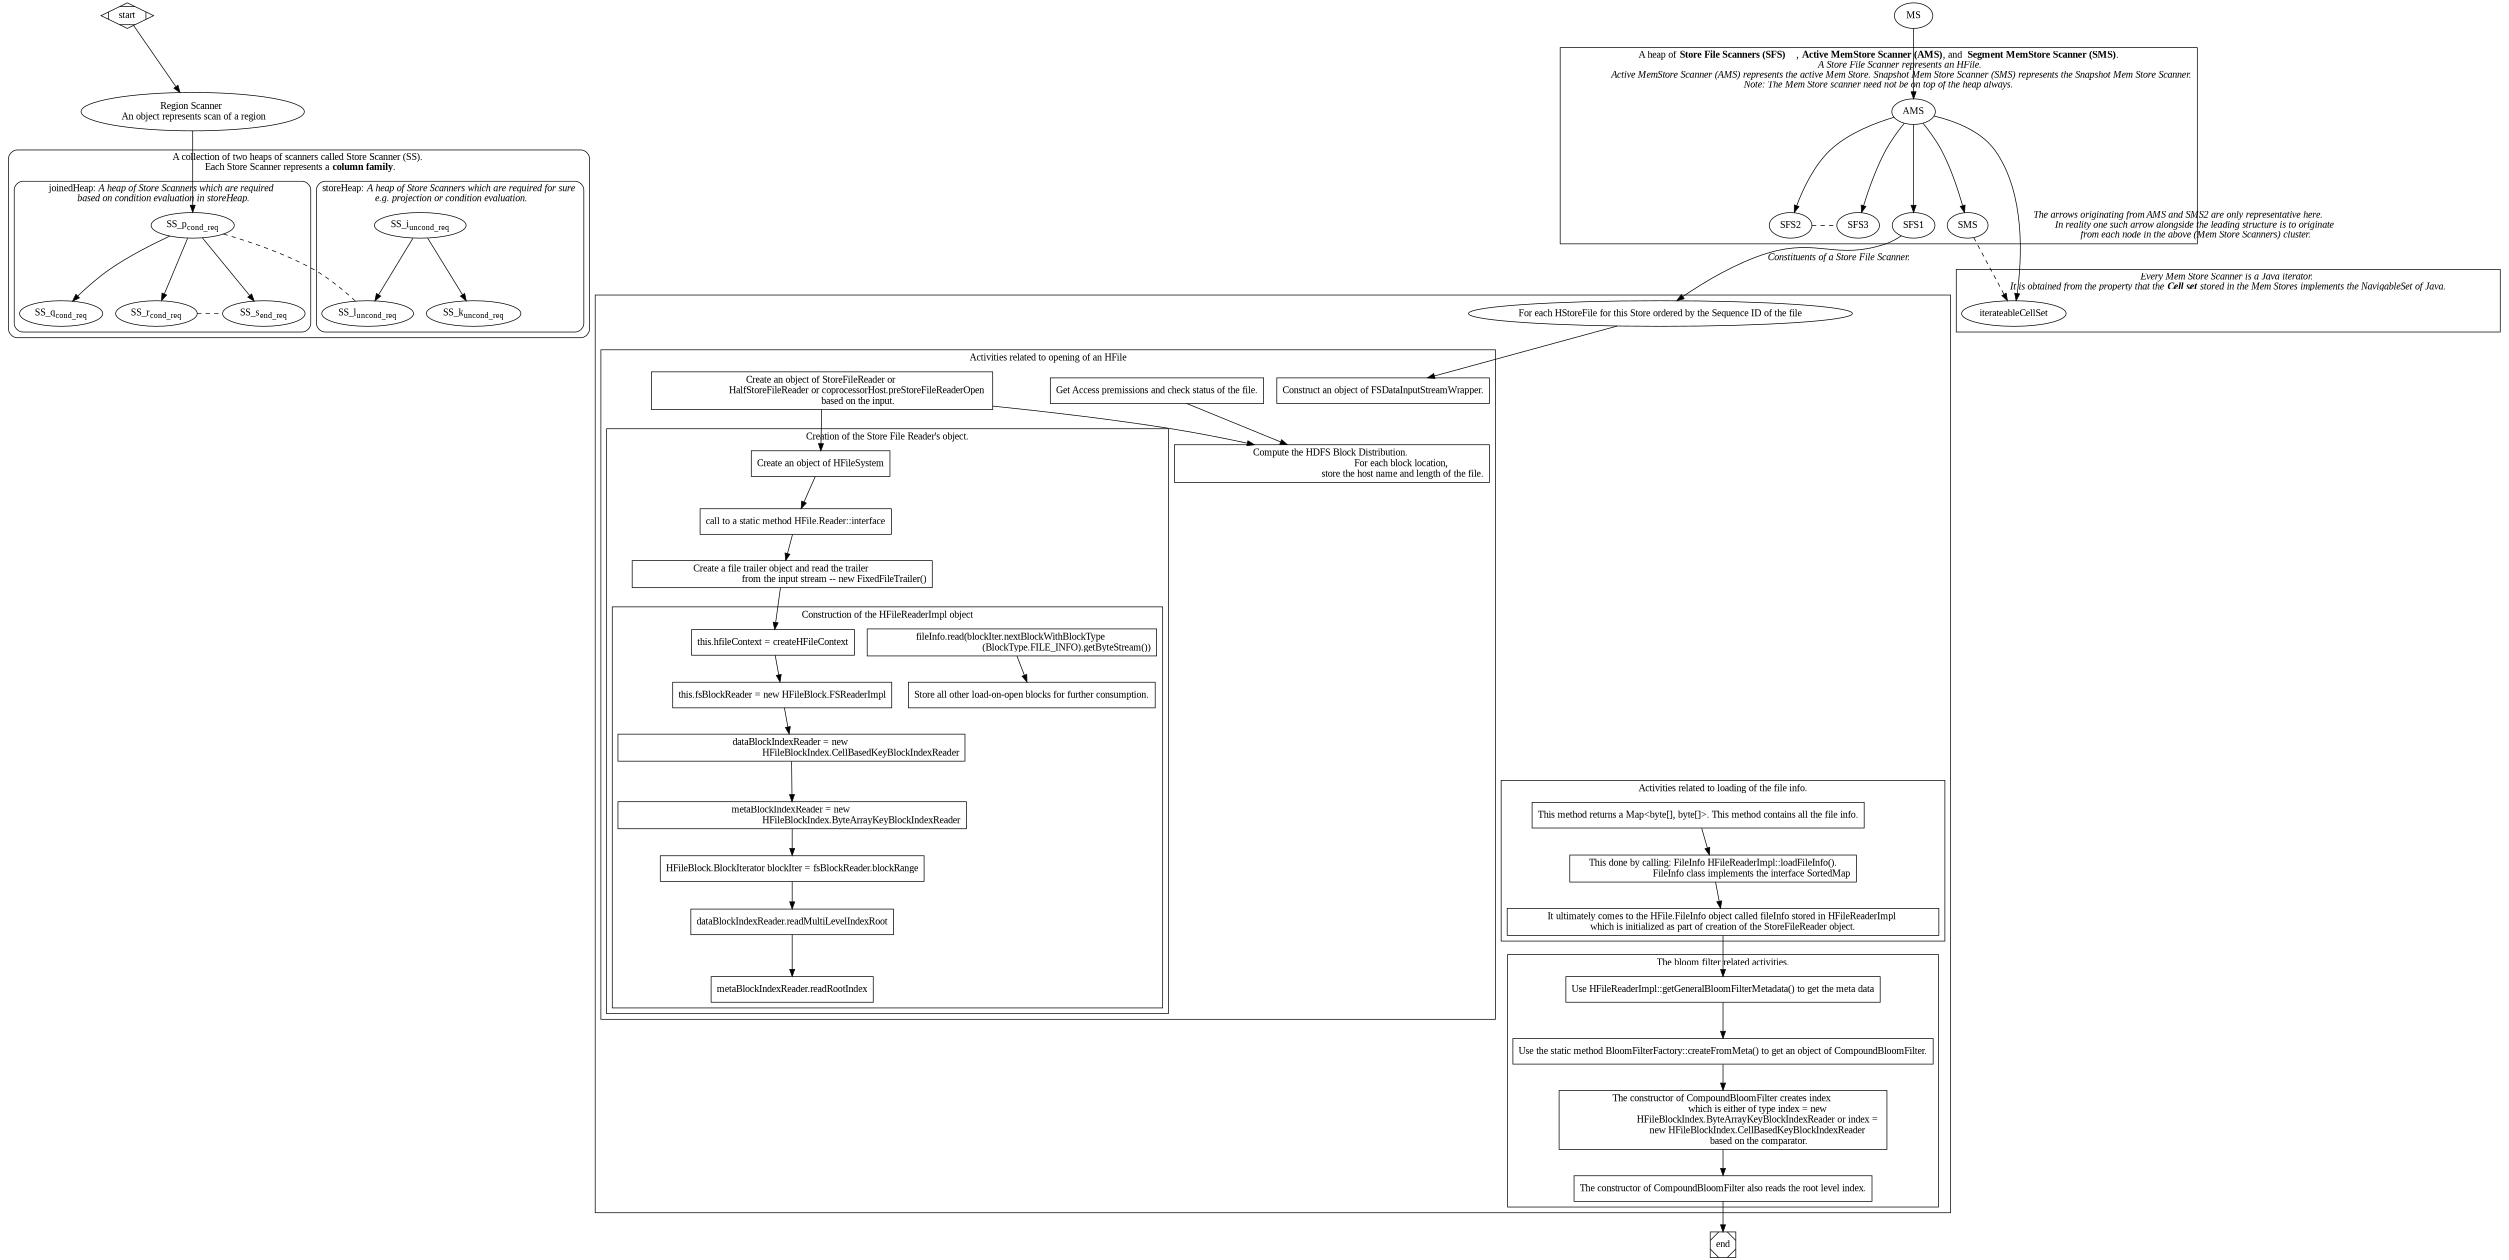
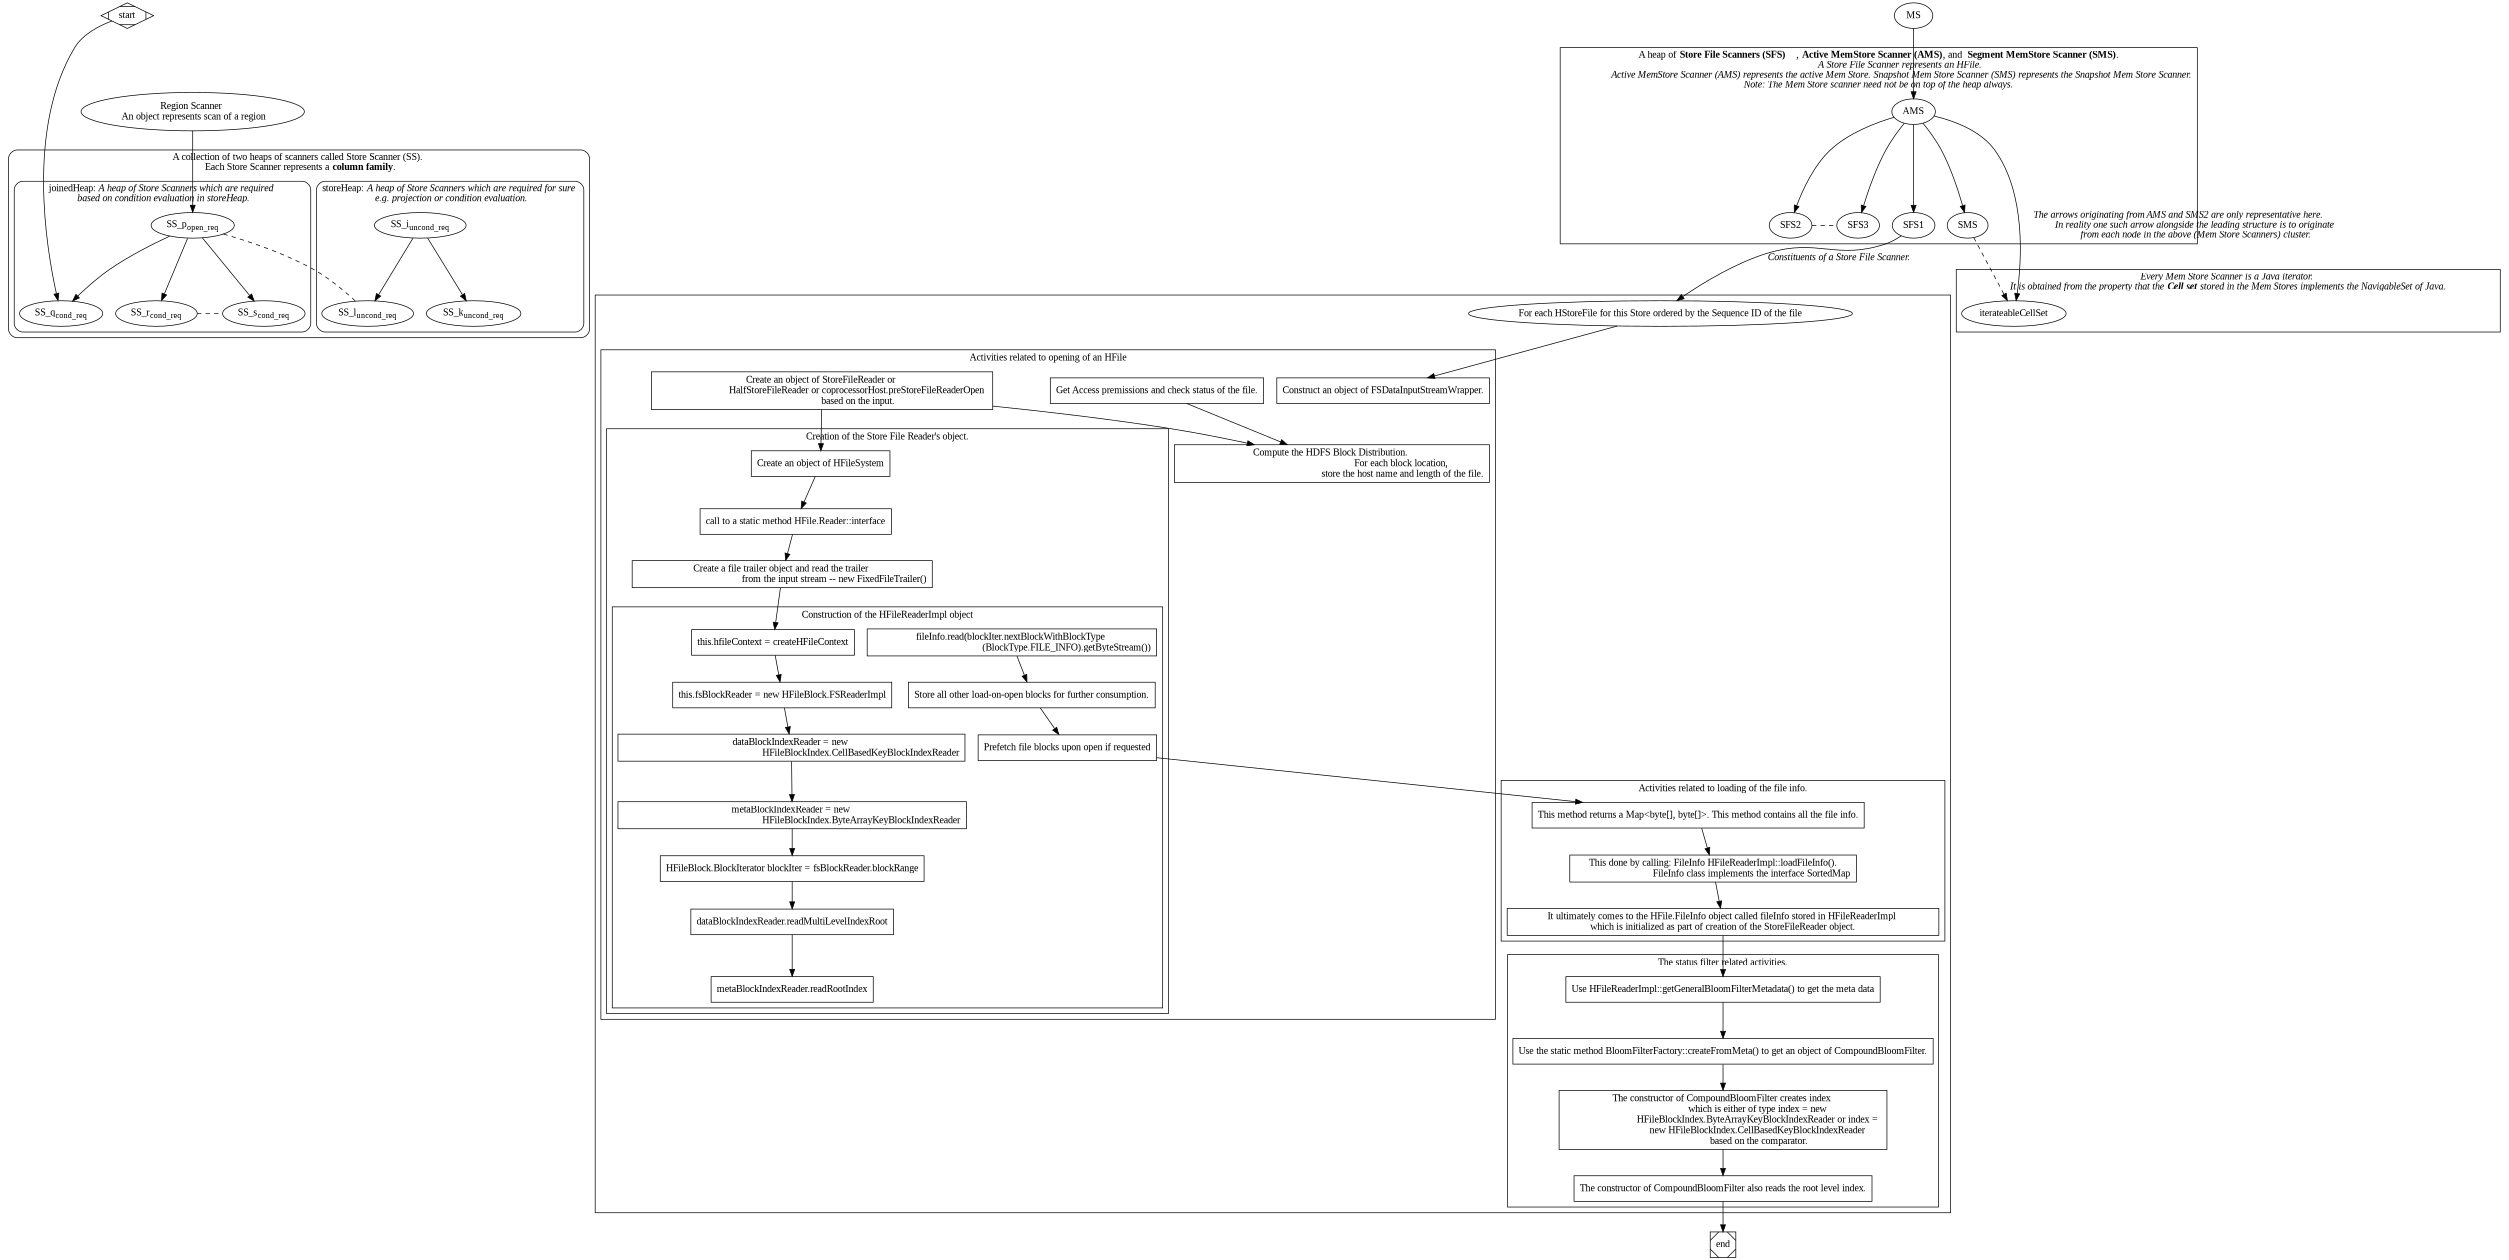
(155, 56) -> (45, 145)
(203, 224) -> (203, 224)
(274, 312) -> (274, 312)
none -> (1067, 748)
(1723, 963) -> (1723, 963)
